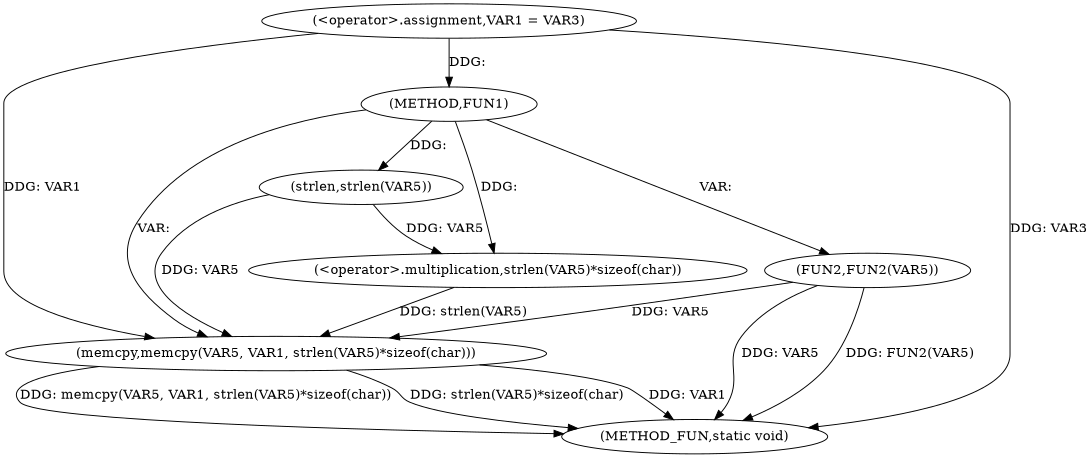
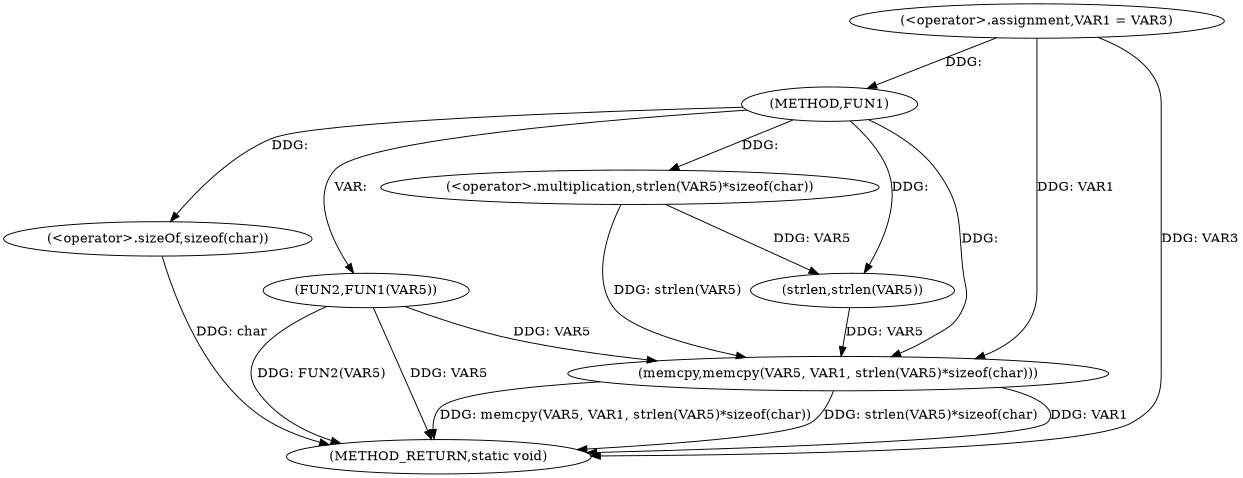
(156, 229) -> (982, 239)
(400, 231) -> (738, 237)
none -> (158, 239)
(868, 270) -> (366, 290)
(695, 437) -> (439, 457)
